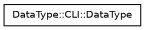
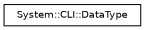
(72, 15) -> (72, 15)
